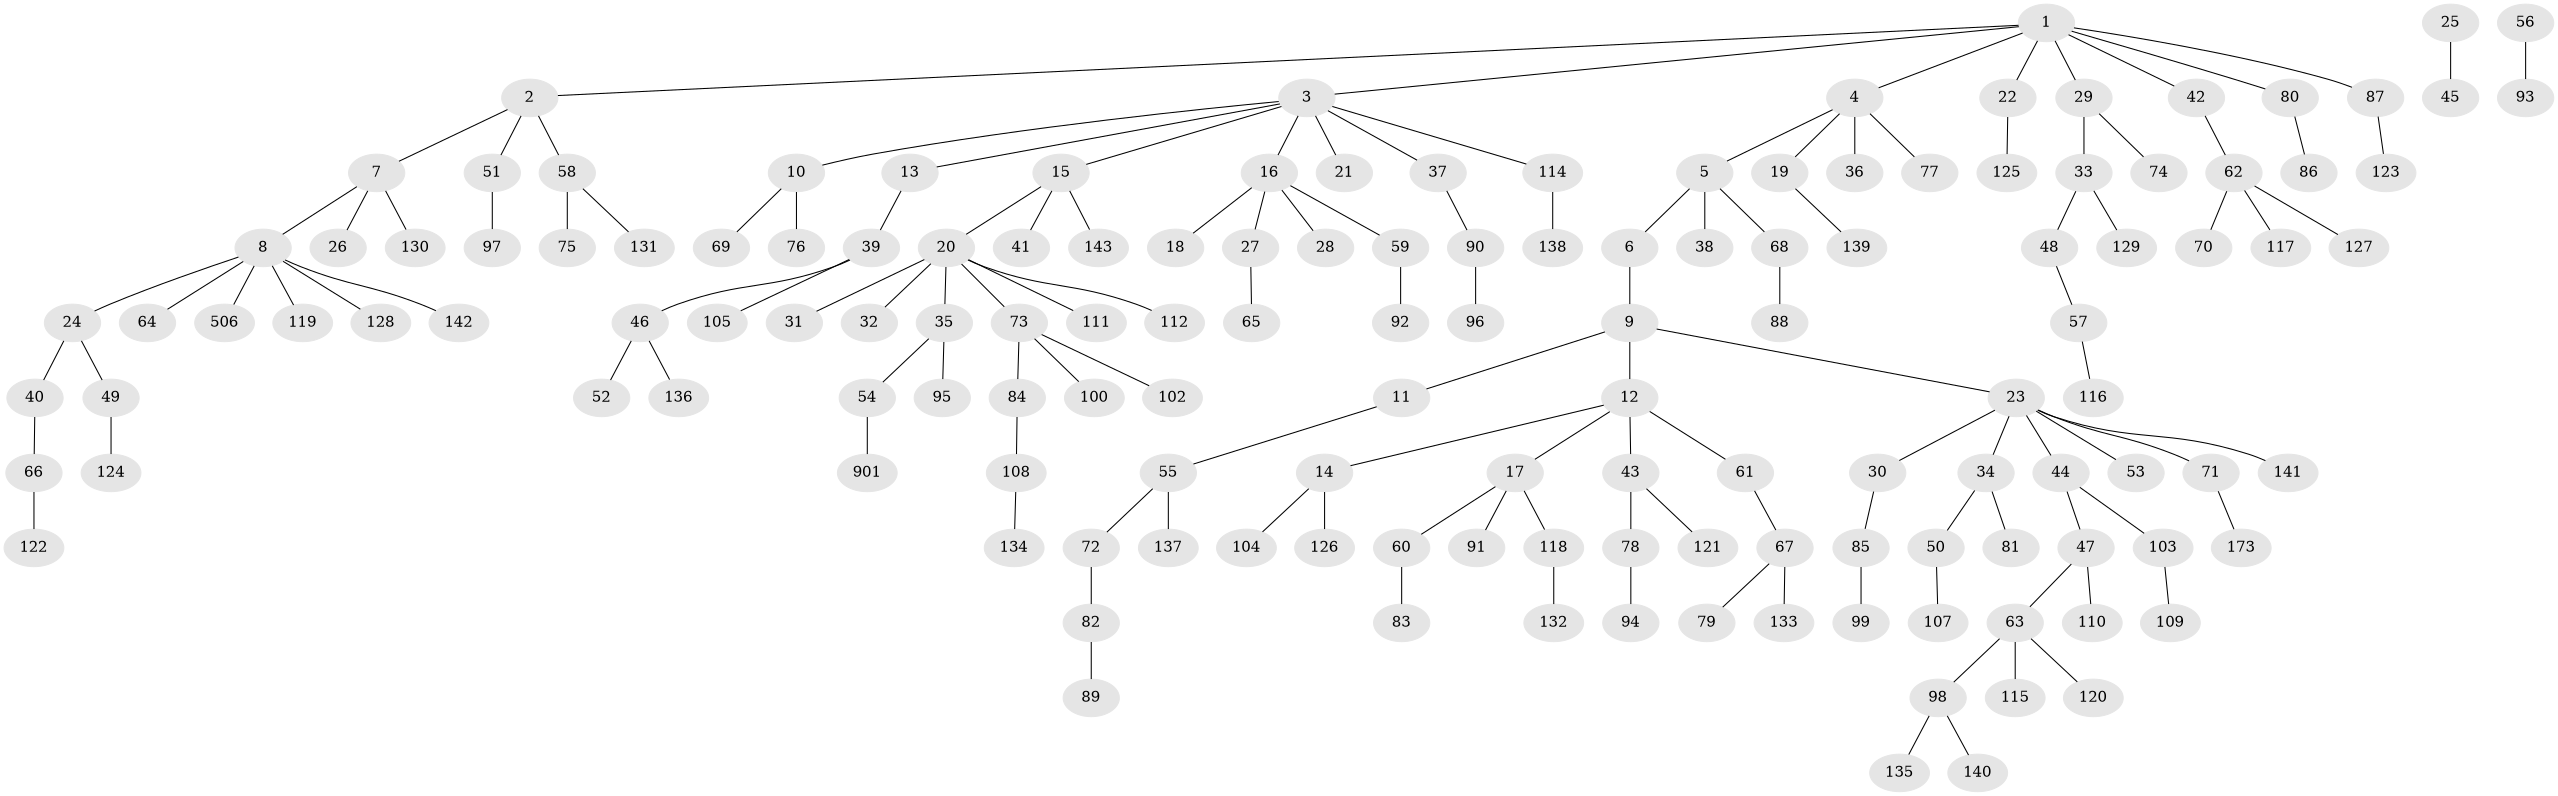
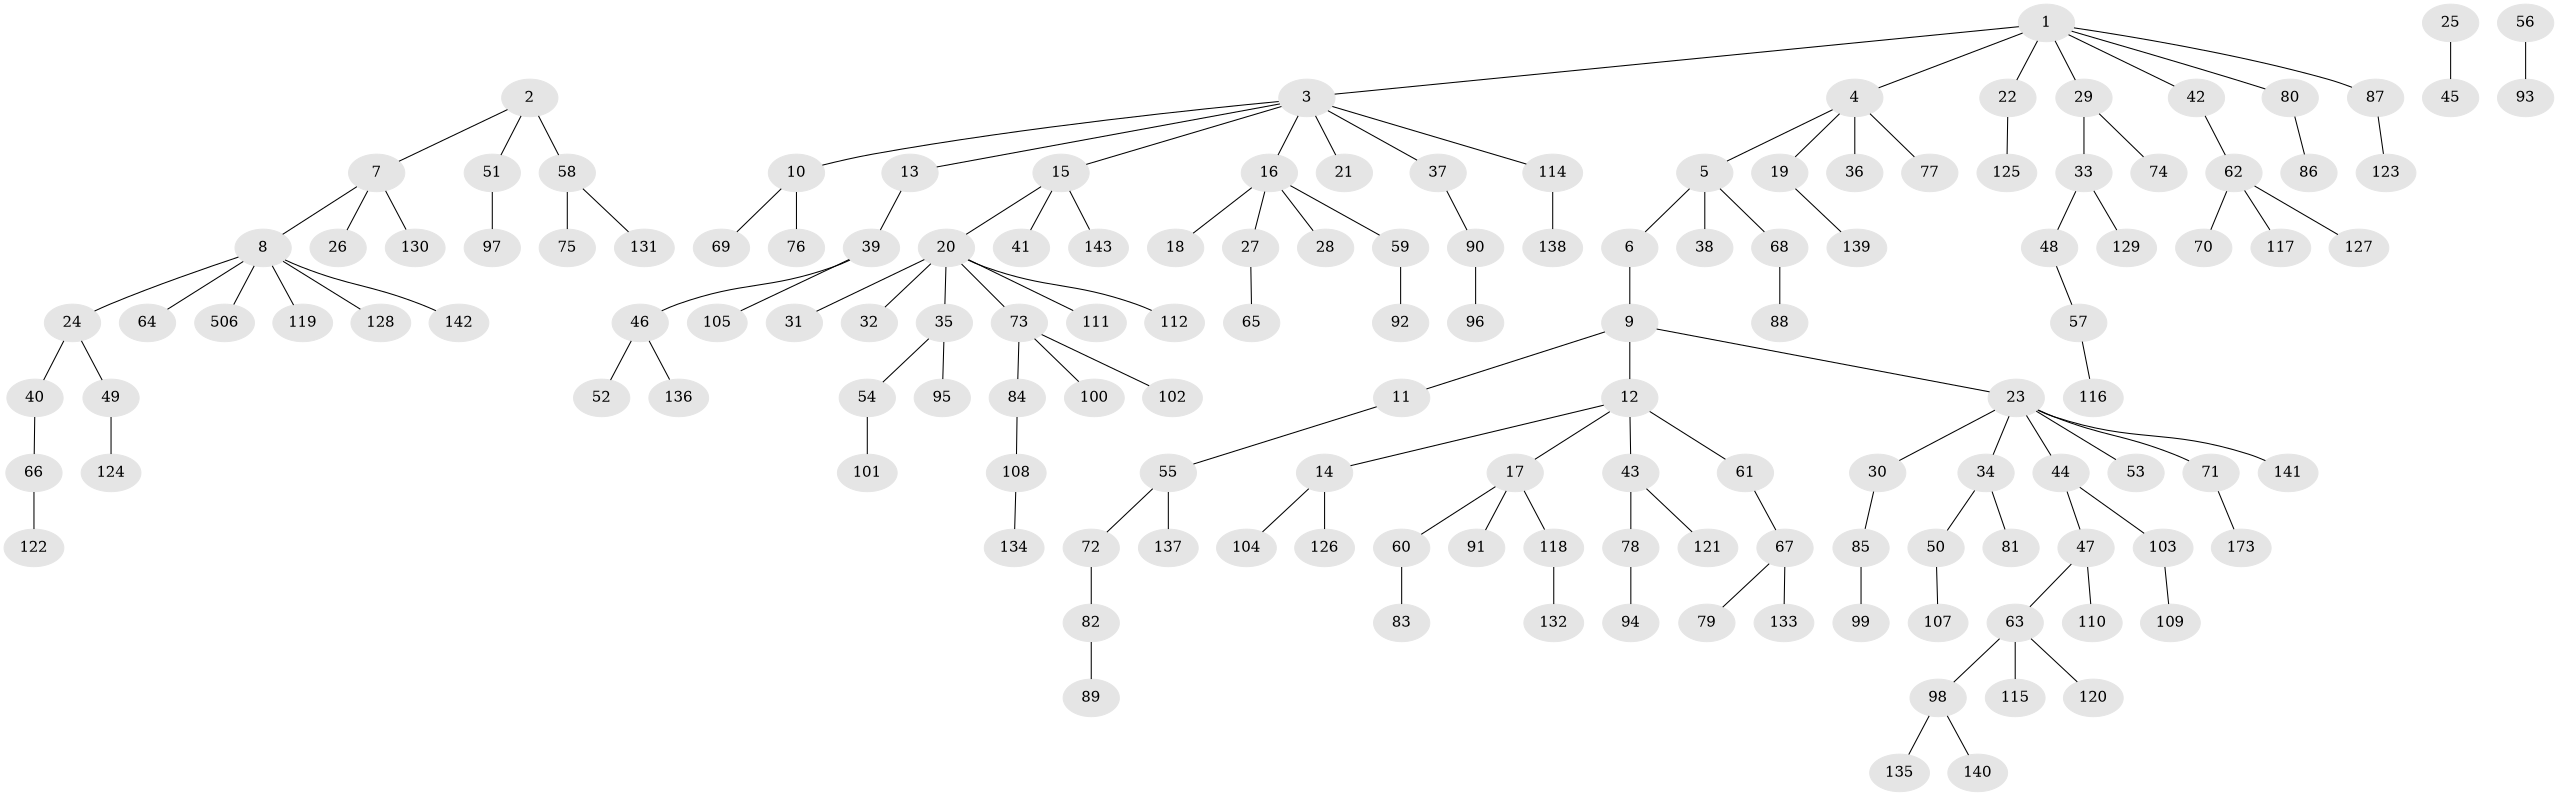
(1288, 60) -> none
(867, 473) -> (867, 473)
